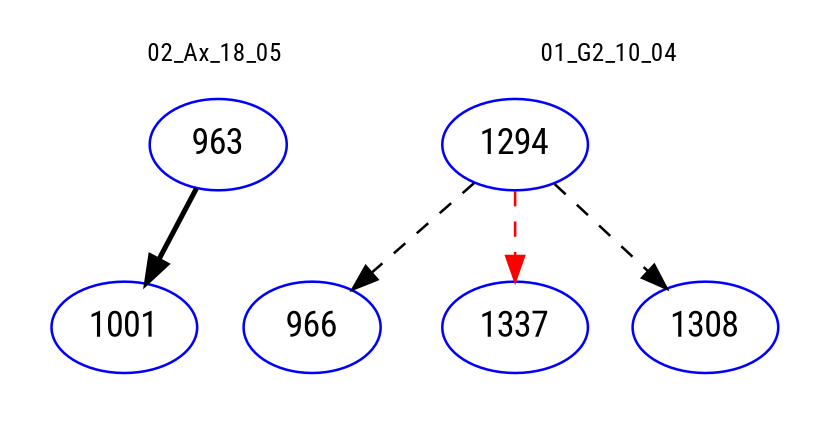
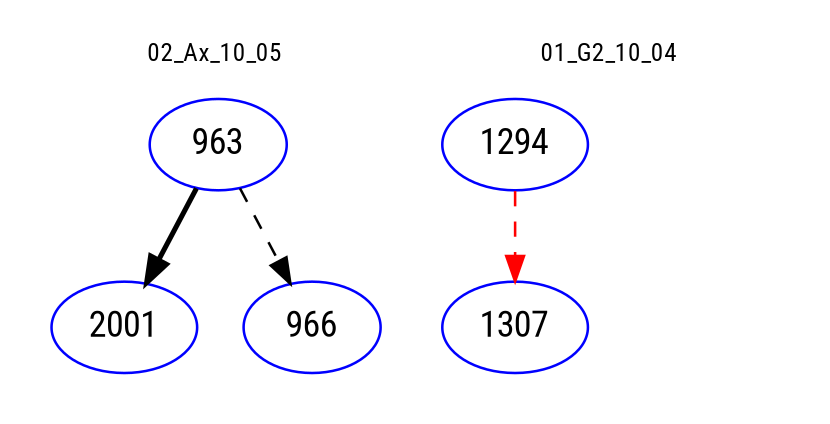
(216, 55) -> (216, 55)
(438, 214) -> (259, 225)
(124, 327) -> (124, 327)
(515, 327) -> (515, 327)
(705, 327) -> none
